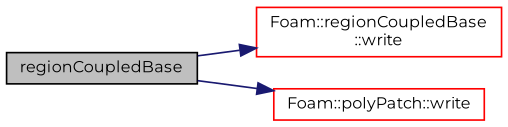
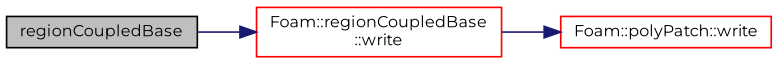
(227, 85) -> (523, 32)
